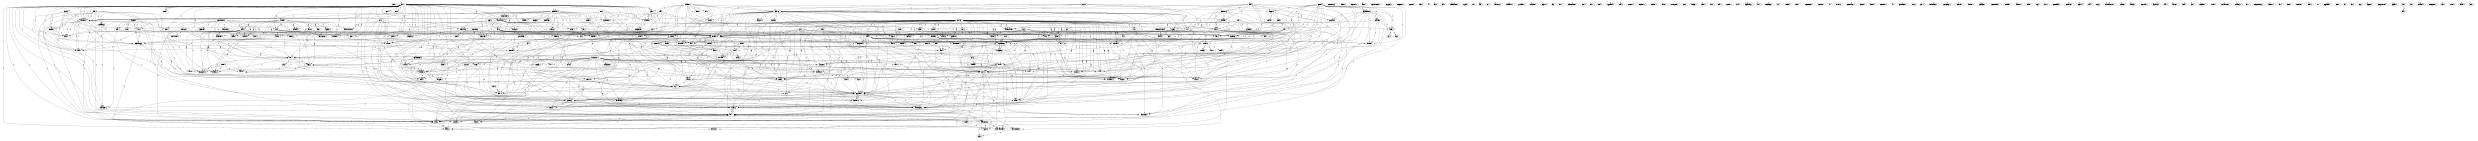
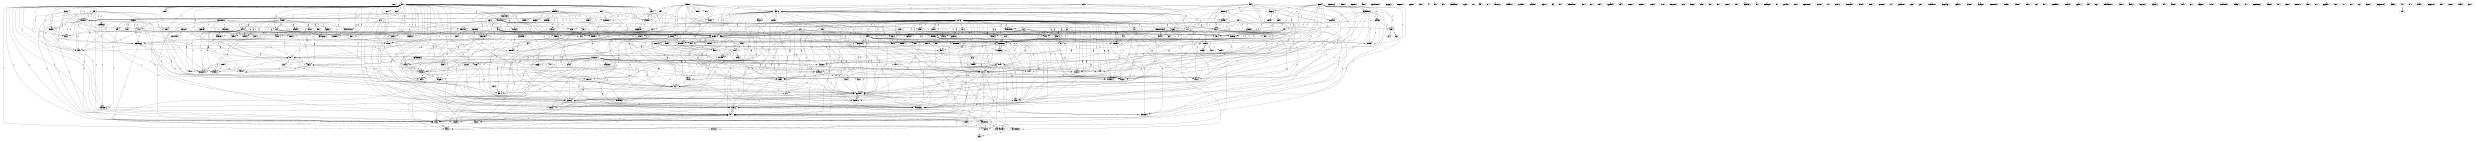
(1654, 5) -> (1653, 5)
